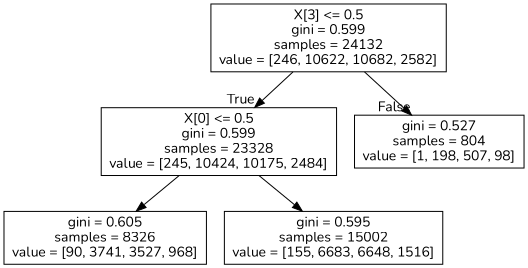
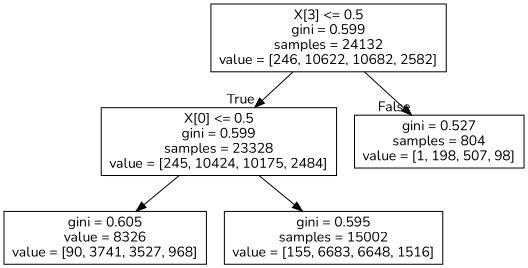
(105, 238) -> (105, 238)
